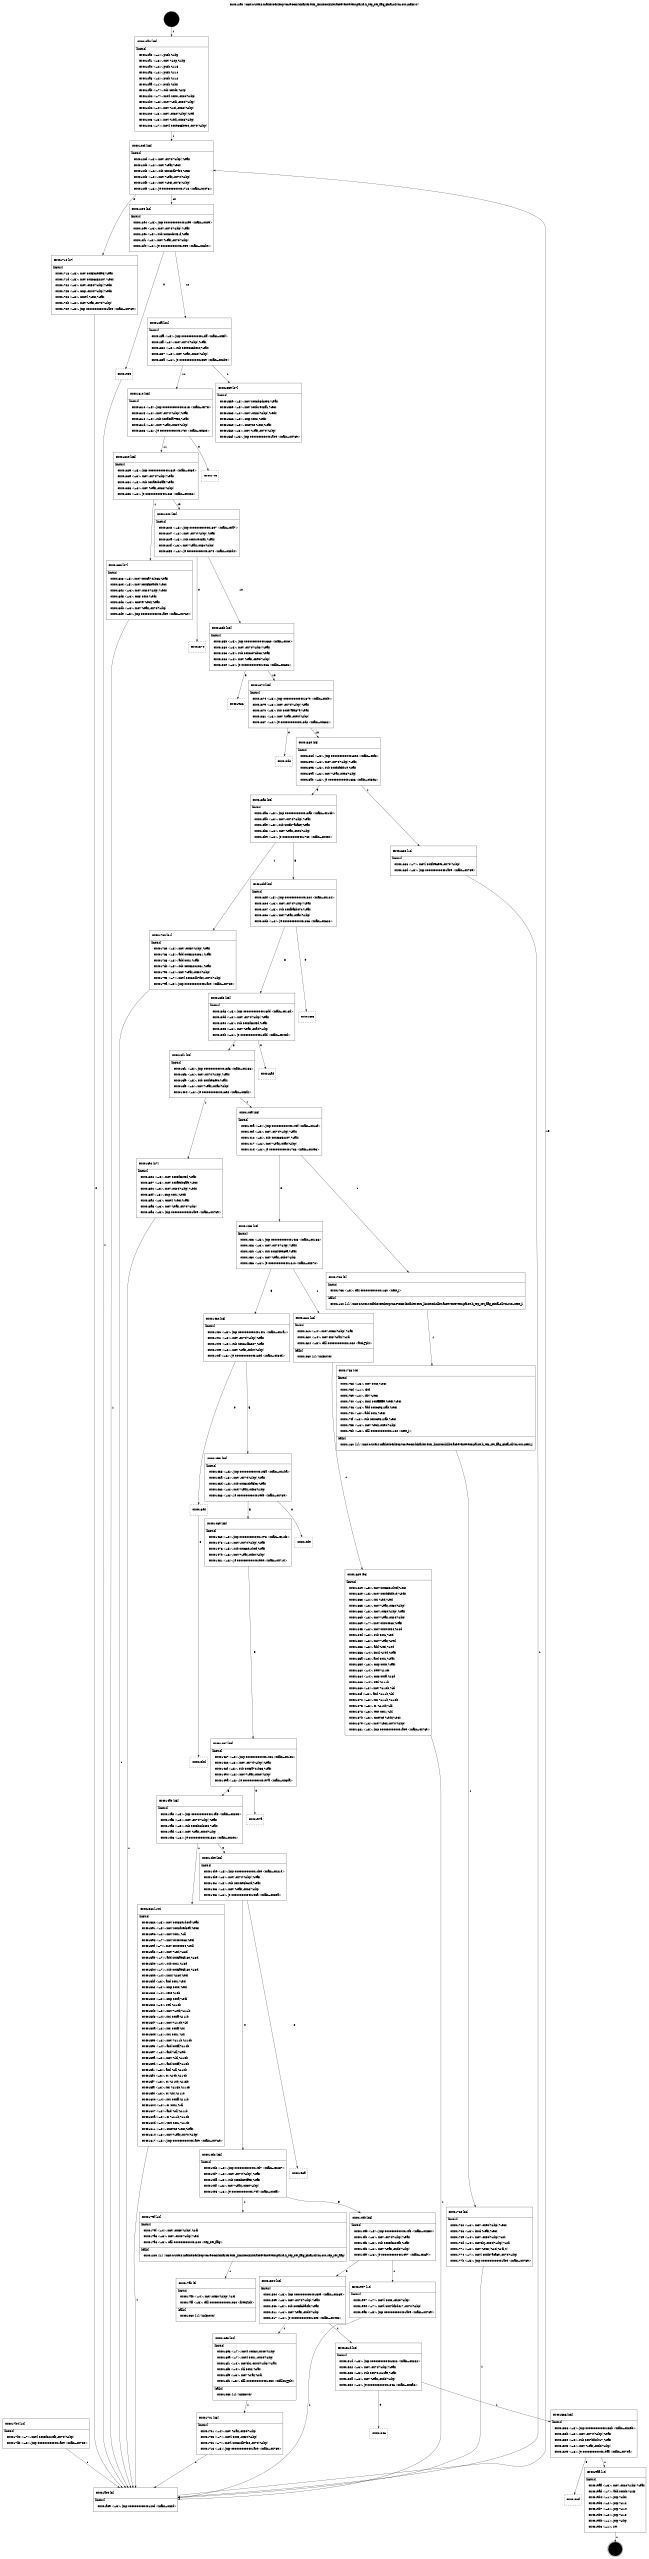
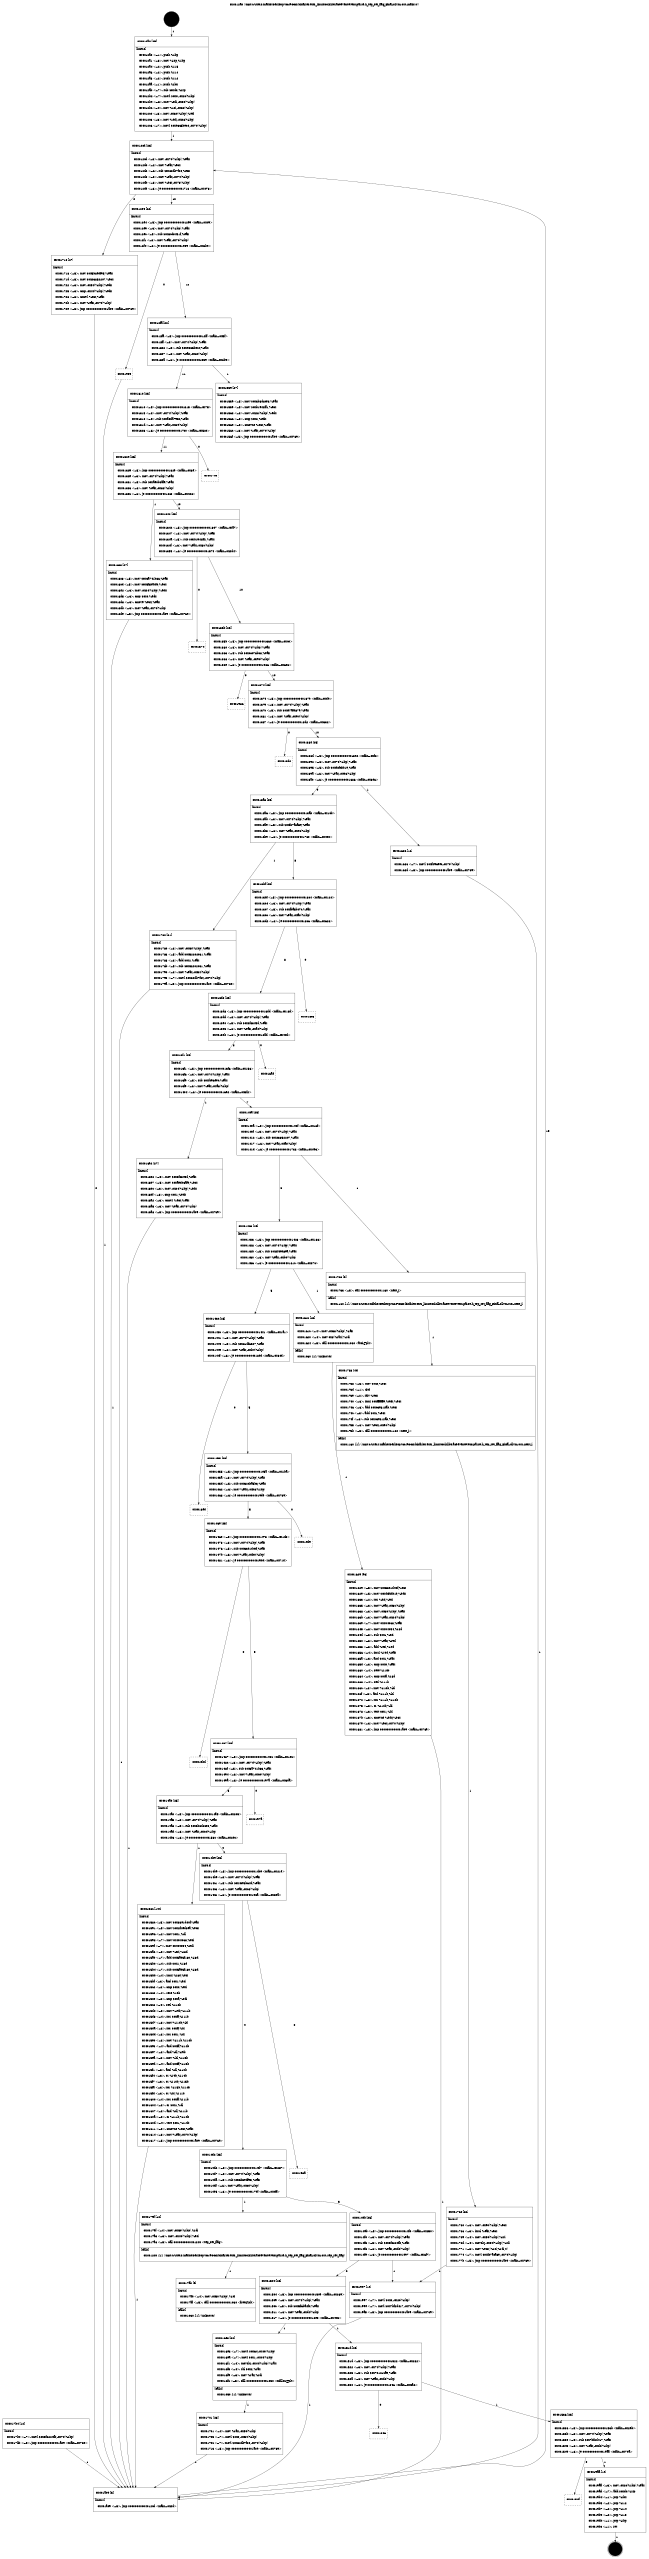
(199, 1635) -> (221, 1661)
(433, 2467) -> (434, 2273)
